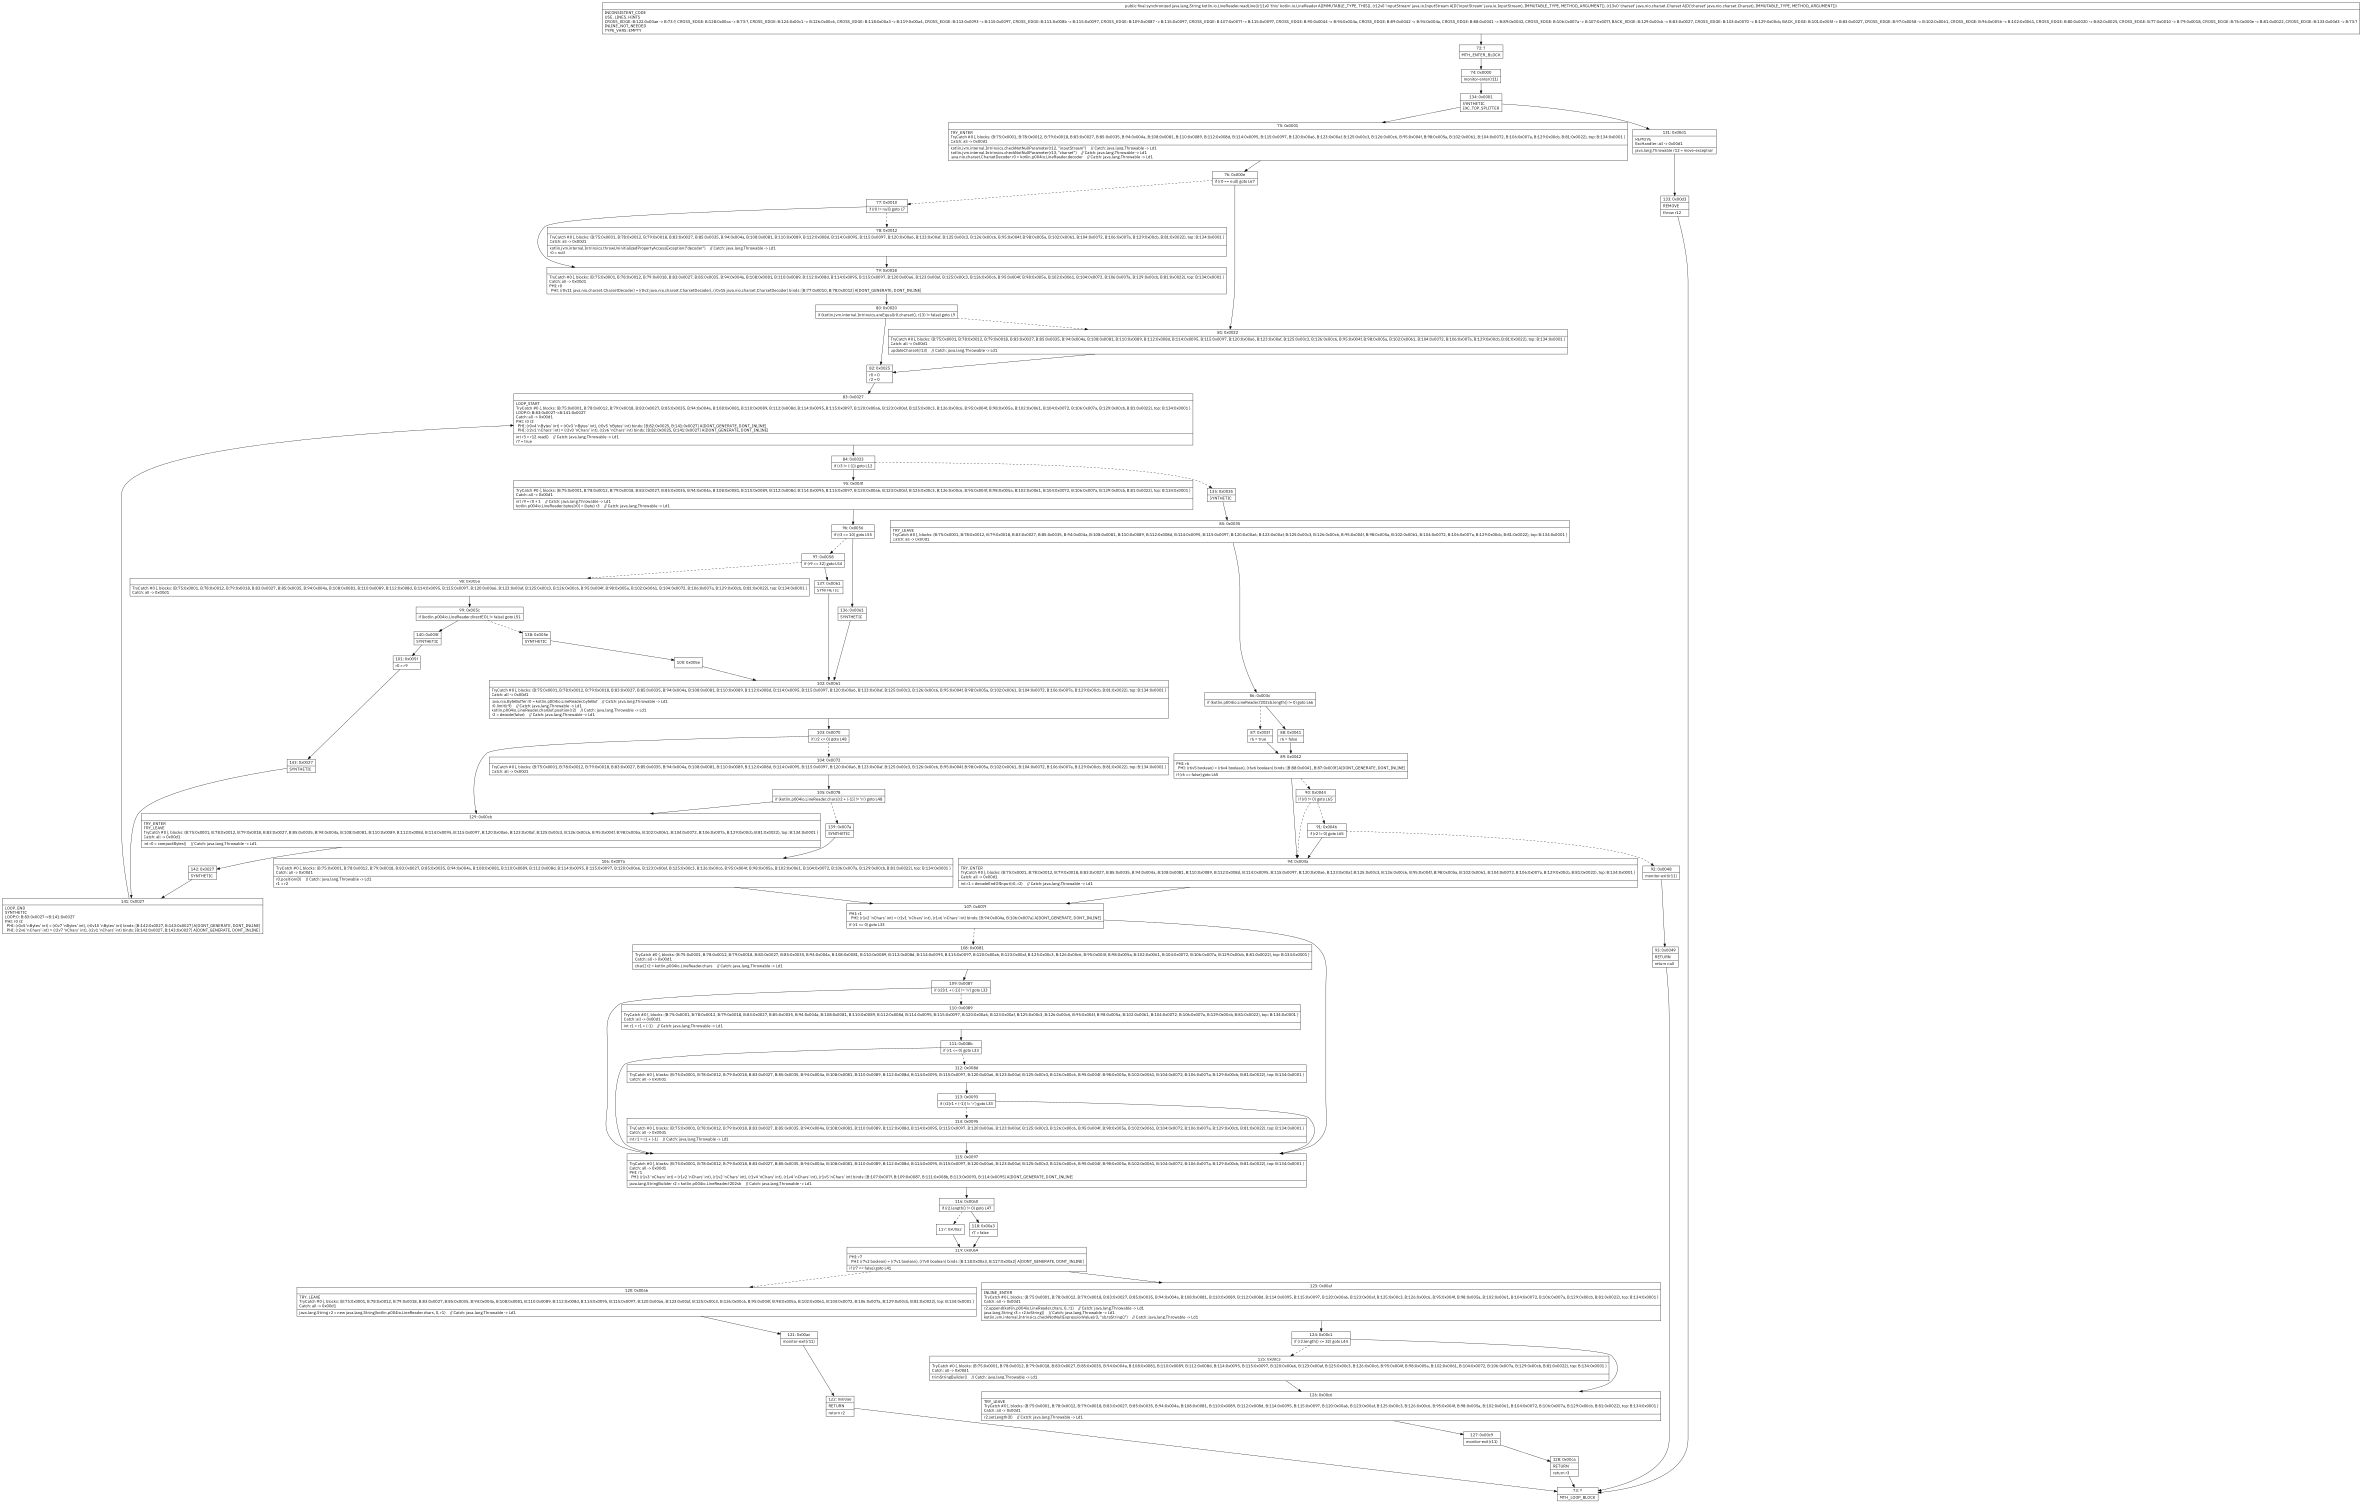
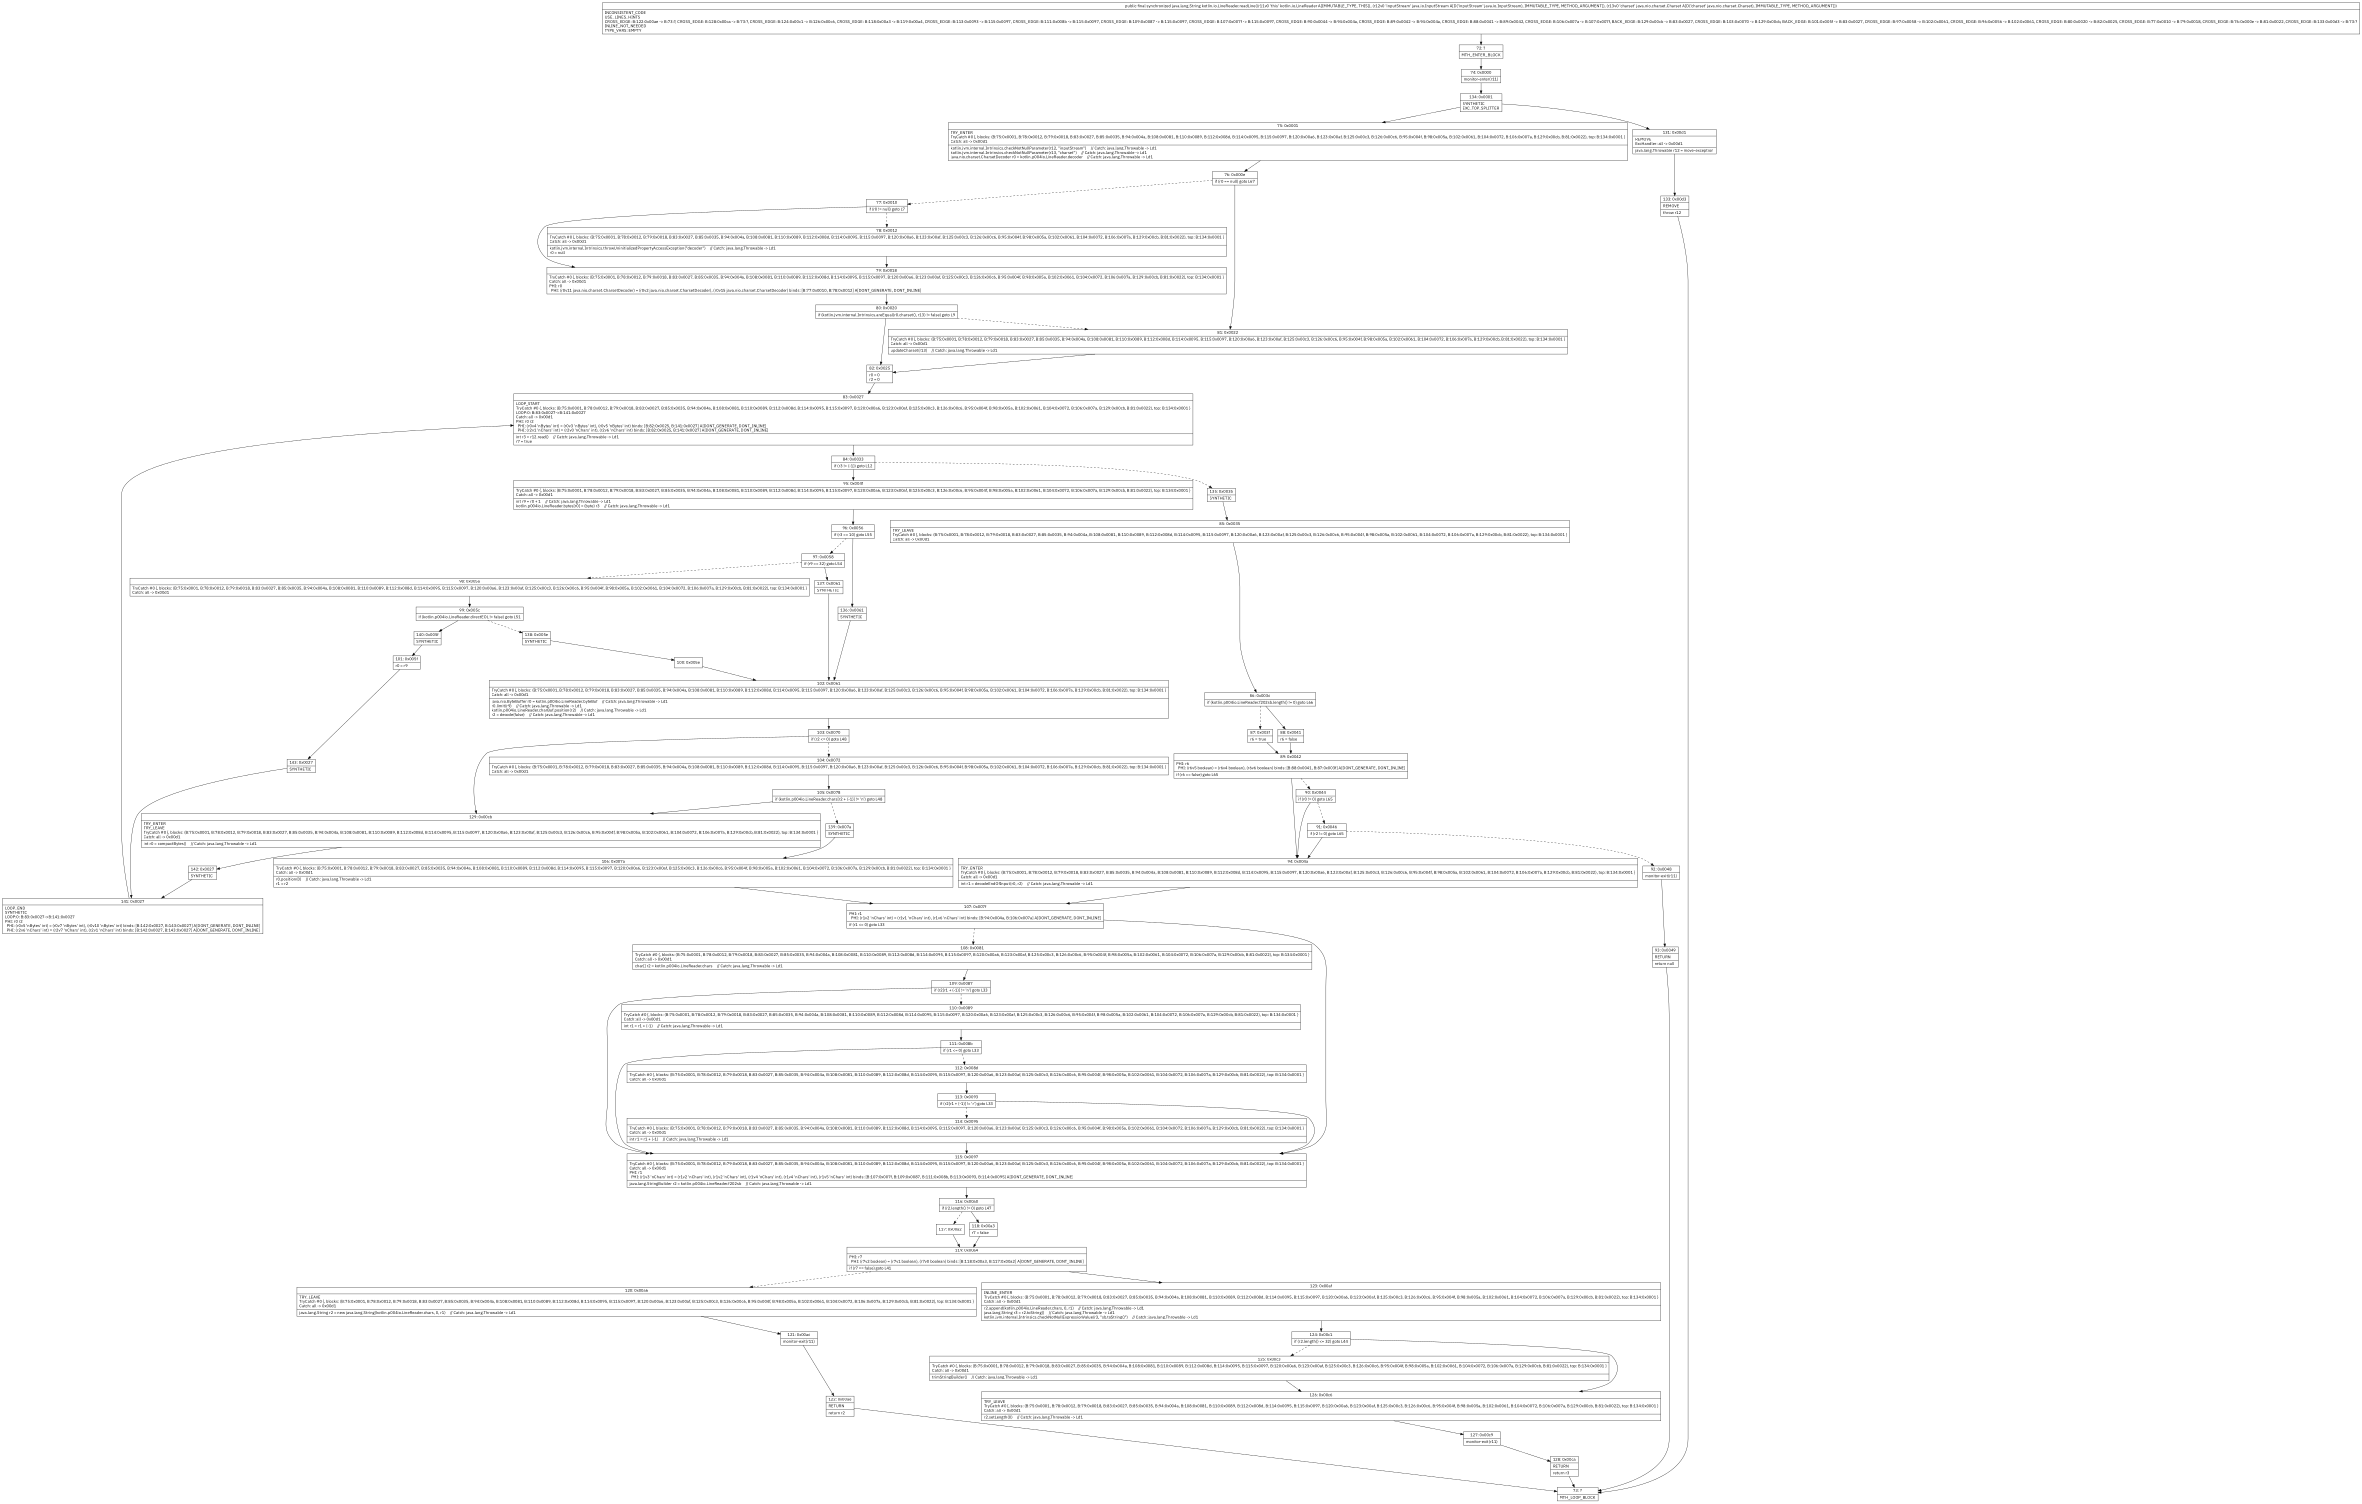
(1301, 828) -> (1301, 828)
